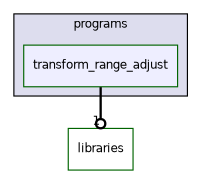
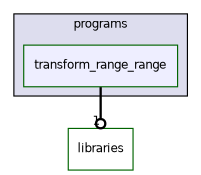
(101, 66) -> (101, 66)
